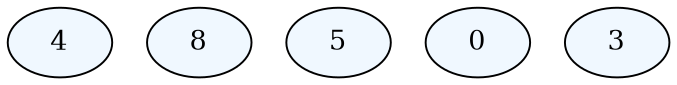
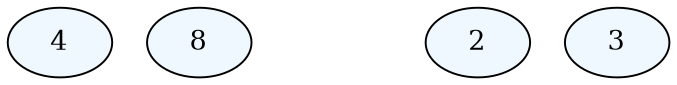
(339, 43) -> none
(478, 43) -> (478, 43)
